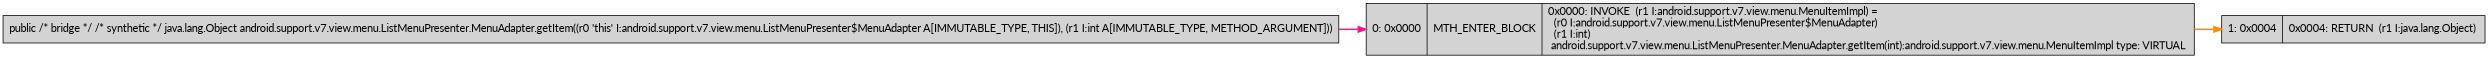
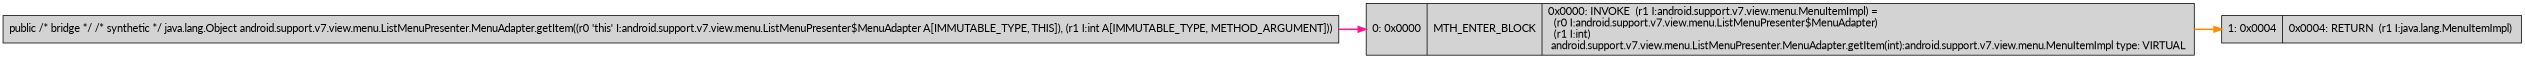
(2384, 29) -> (2402, 29)
